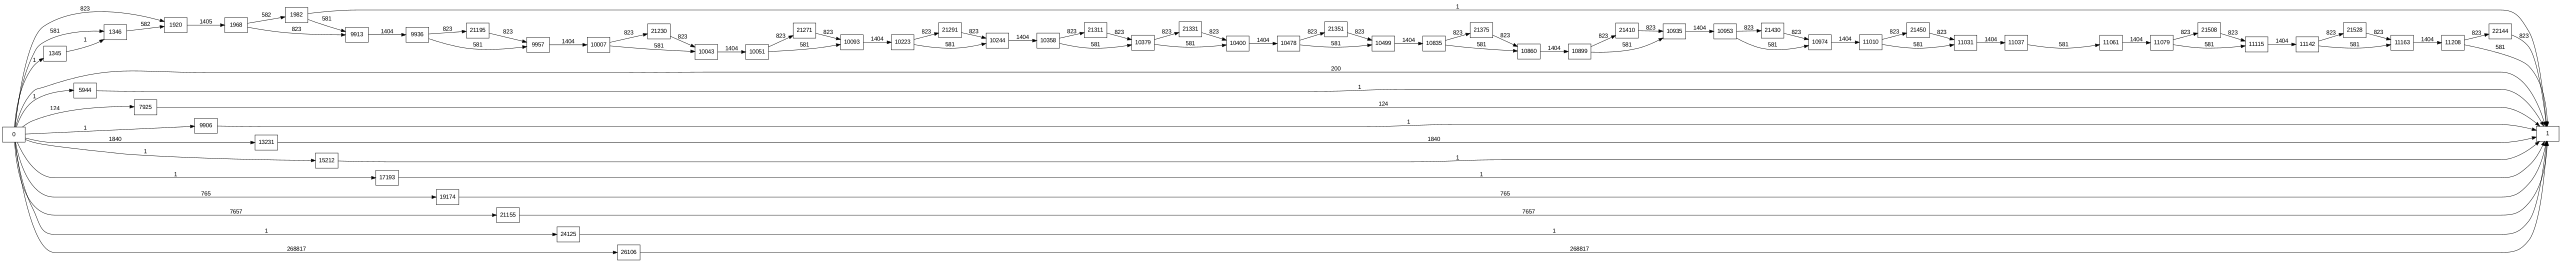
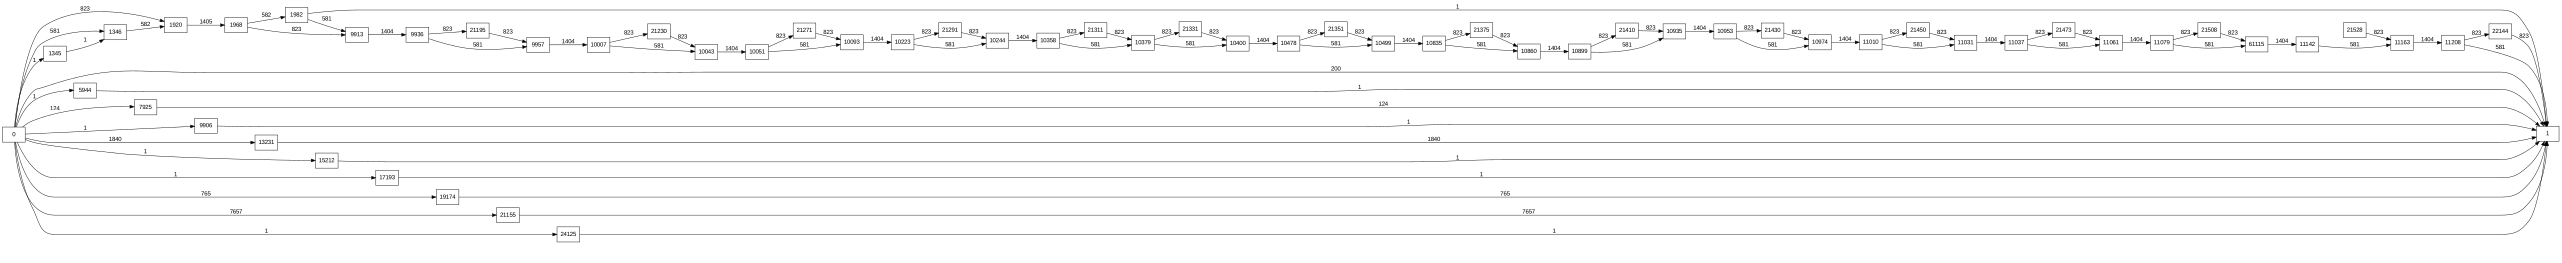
none -> (2064, 30)
(2329, 38) -> none
(2257, 44) -> (2257, 44)
(629, 252) -> none
